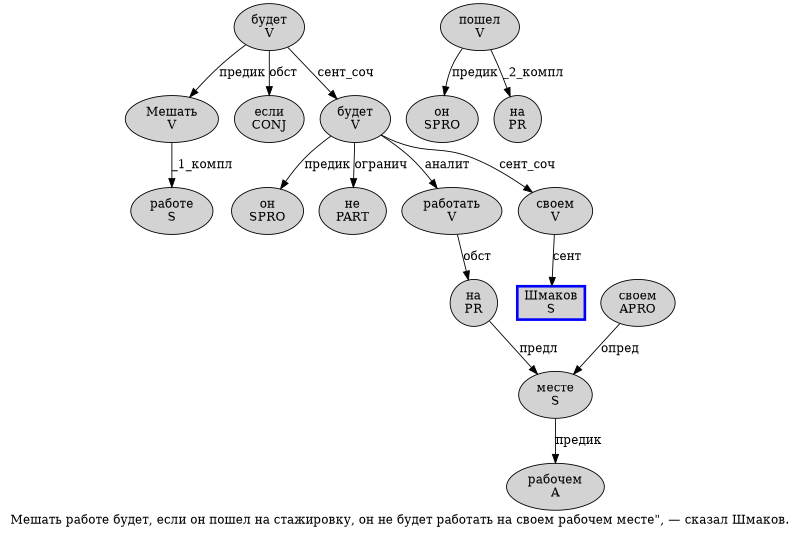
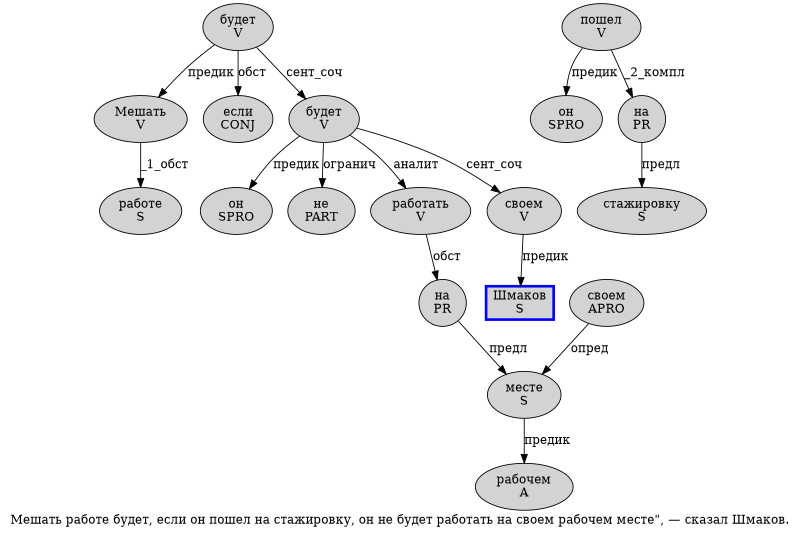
(203, 165) -> (165, 165)
none -> (642, 211)
(567, 257) -> (546, 257)
